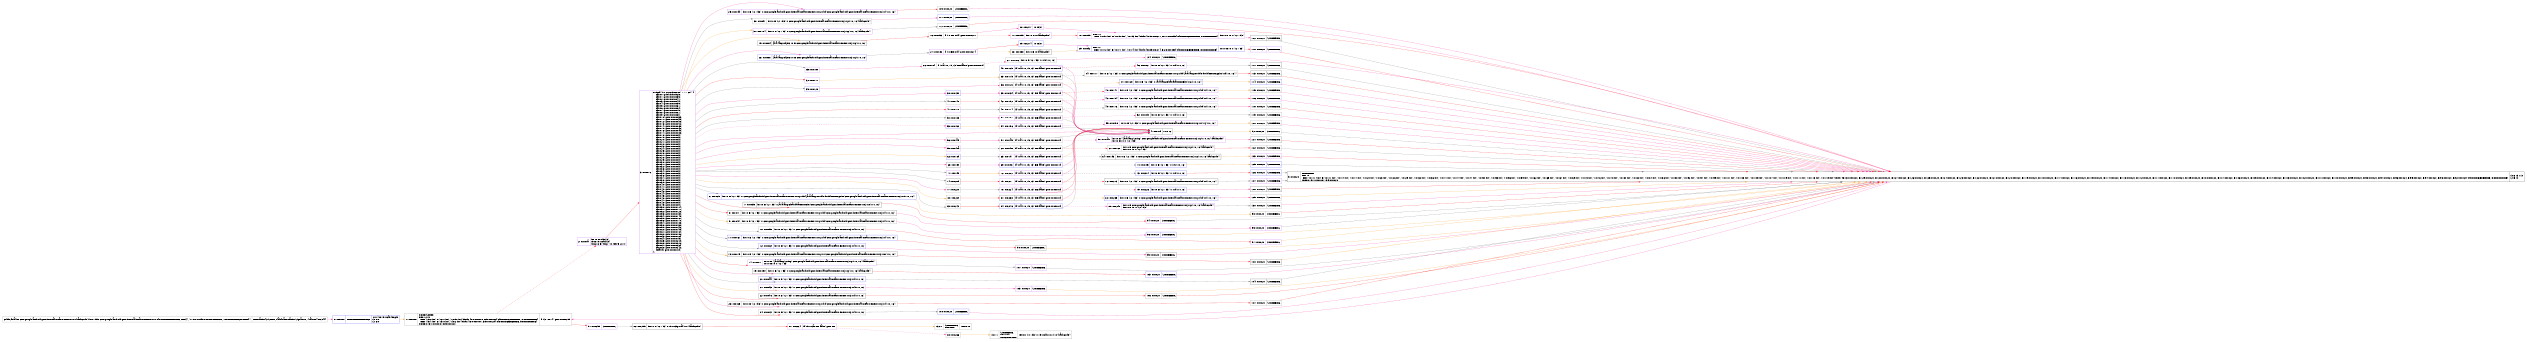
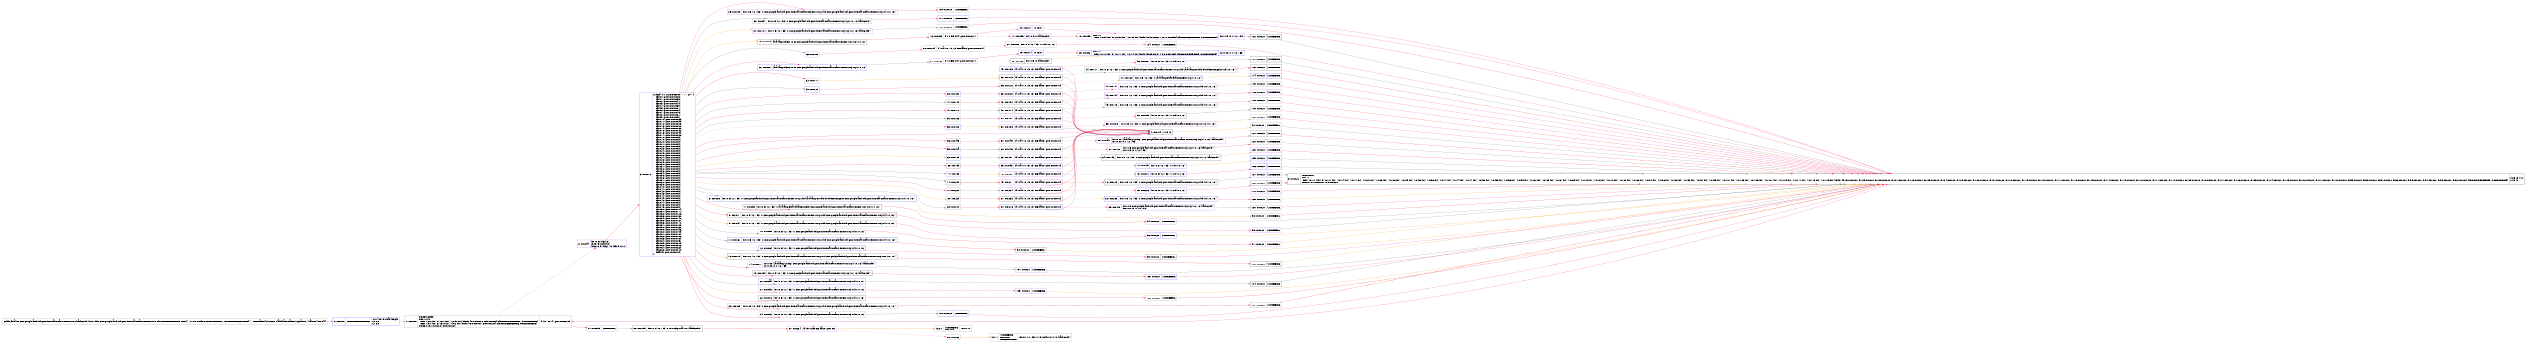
(1247, 49) -> none
